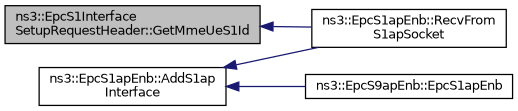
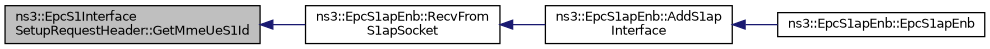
(277, 56) -> (529, 25)
(409, 86) -> (881, 25)
